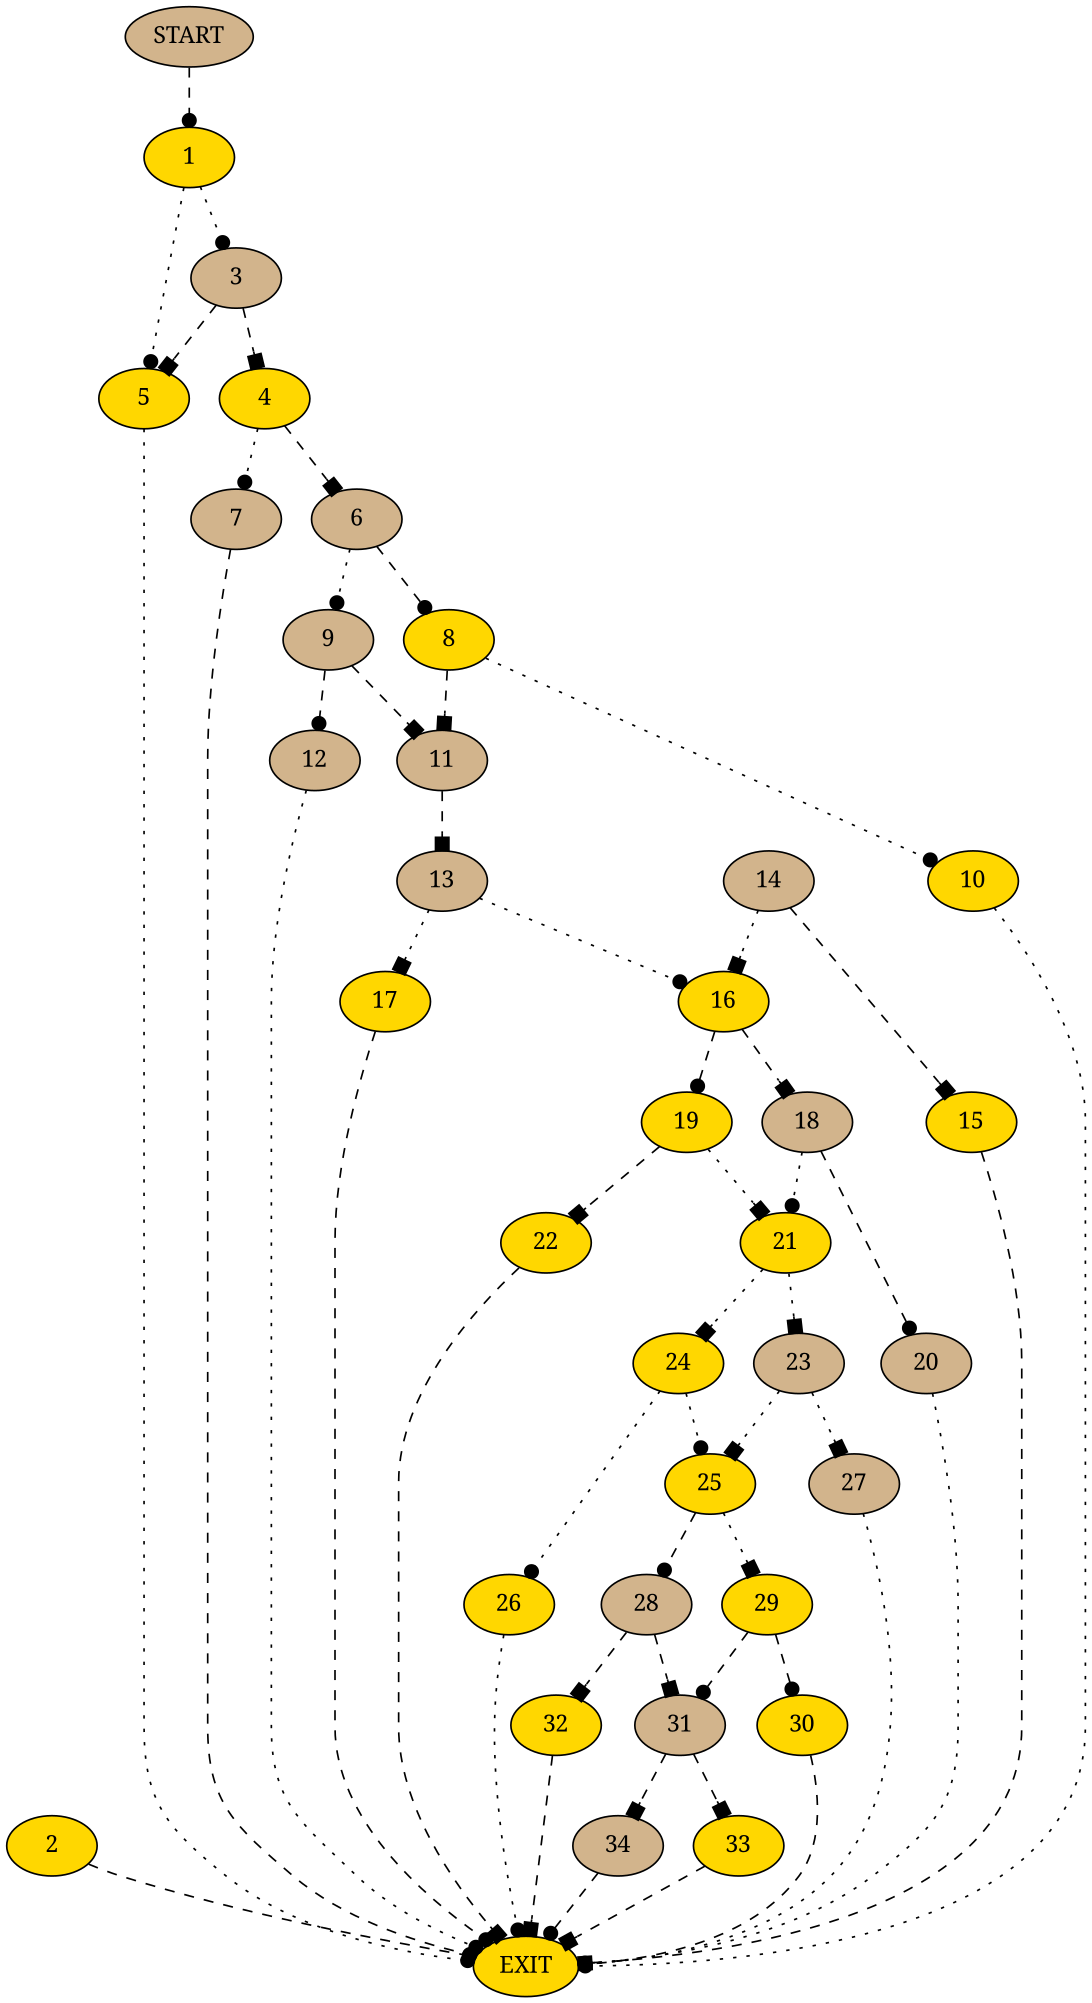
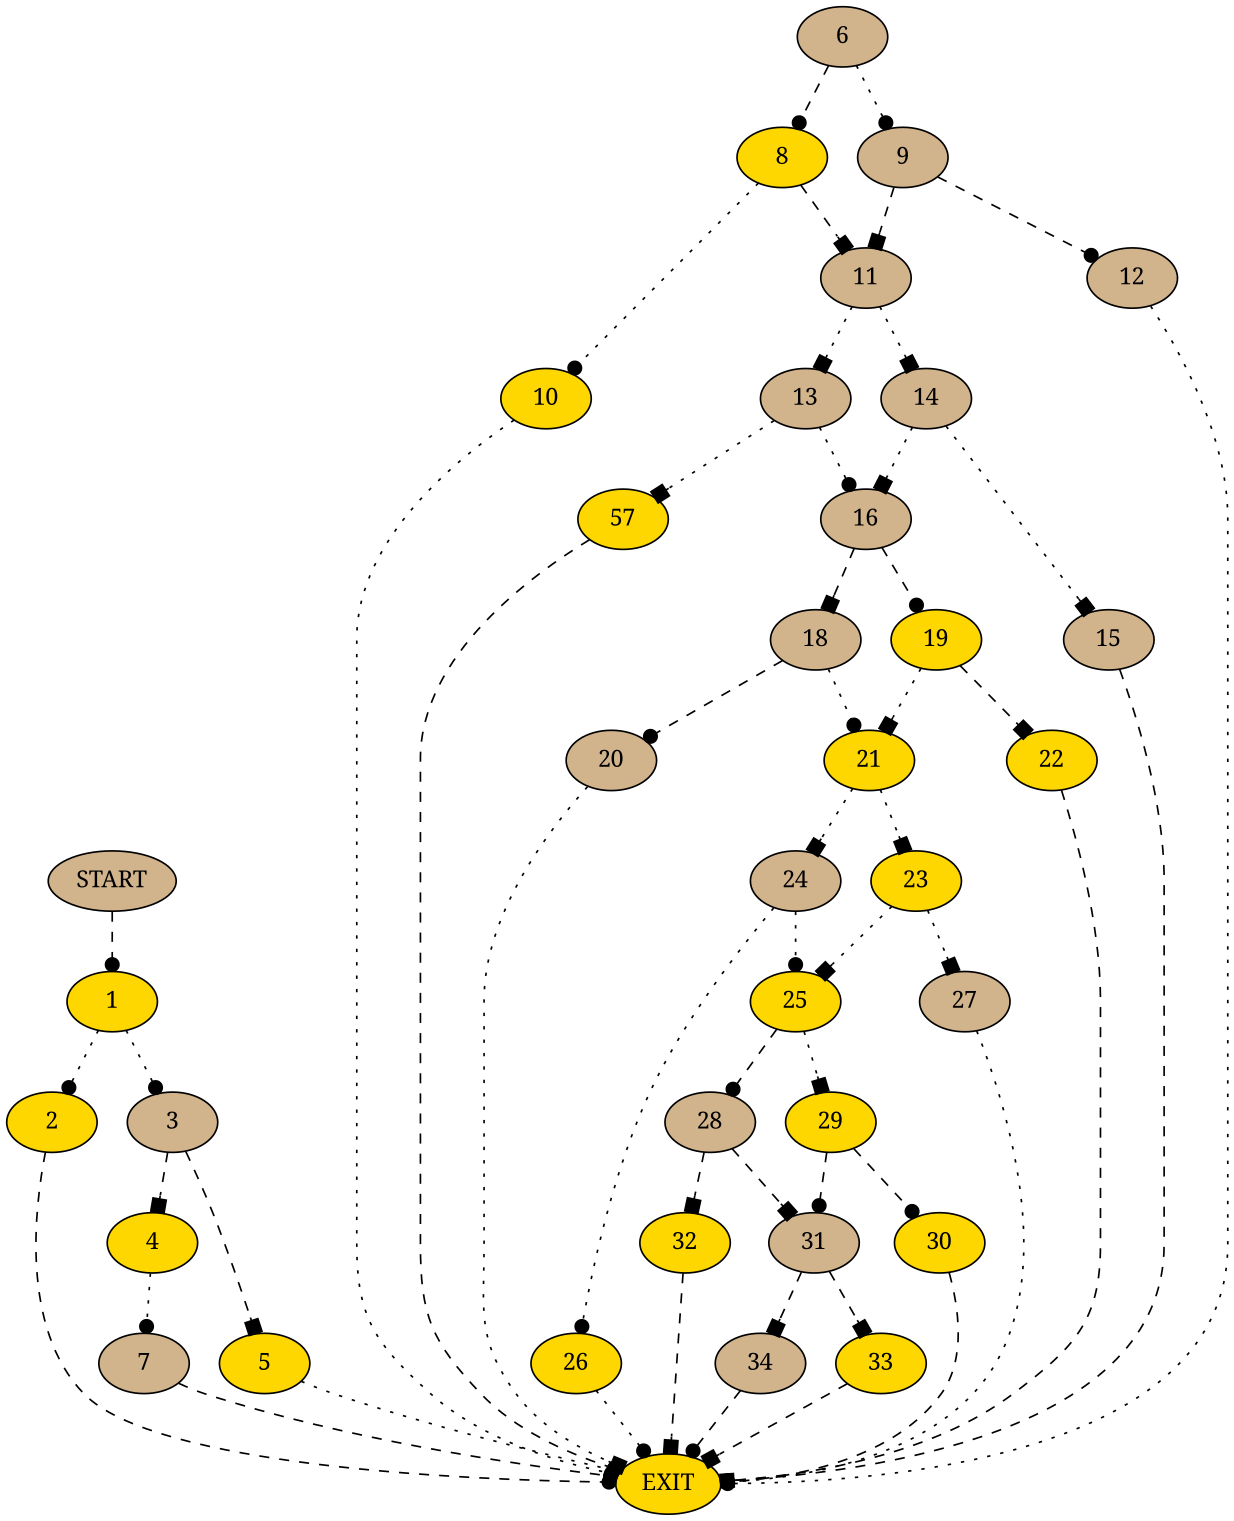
(168, 271) -> (85, 1056)
none -> (892, 331)
(306, 452) -> none
(442, 813) -> (840, 331)
(865, 995) -> (1012, 513)
(385, 1002) -> (623, 519)
(724, 1002) -> (866, 519)
(971, 1122) -> (1109, 640)
(678, 1363) -> (796, 881)
(799, 1363) -> (916, 881)
